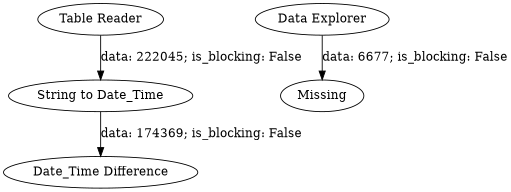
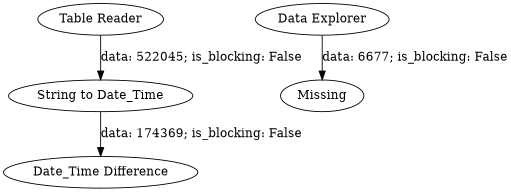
(201, 58) -> (201, 58)
